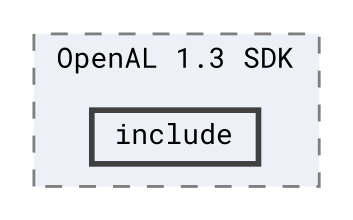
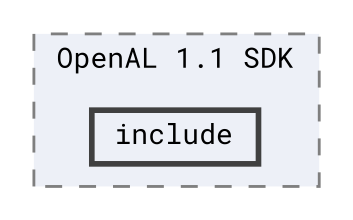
(177, 61) -> (177, 61)
